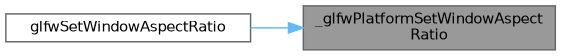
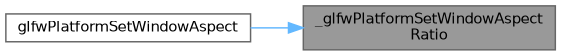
(128, 28) -> (128, 28)
